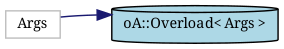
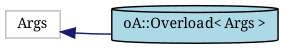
(79, 16) -> (93, 34)
